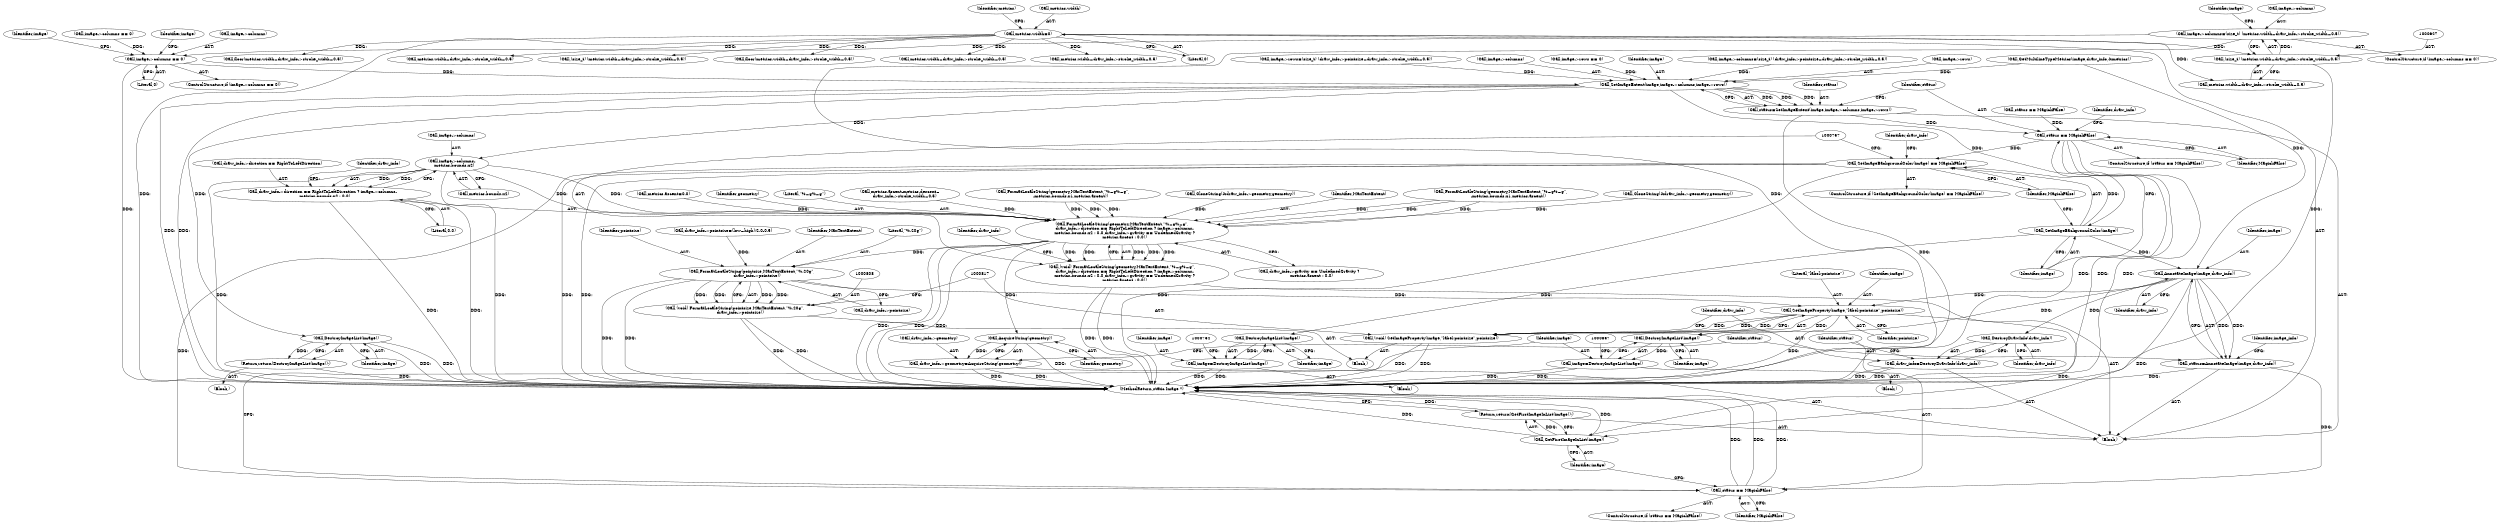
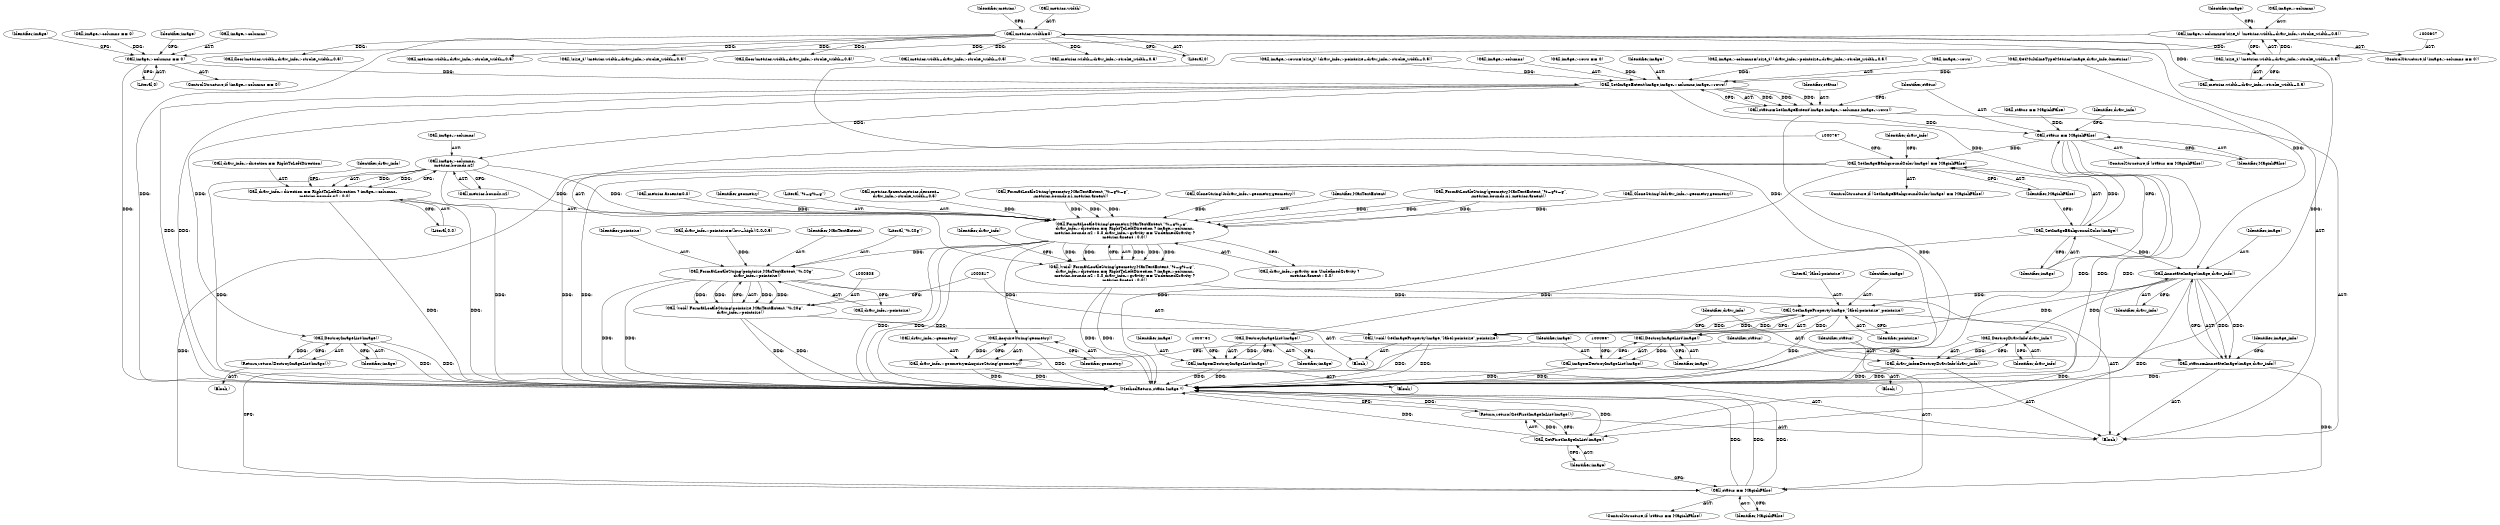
(708, 387) -> none
